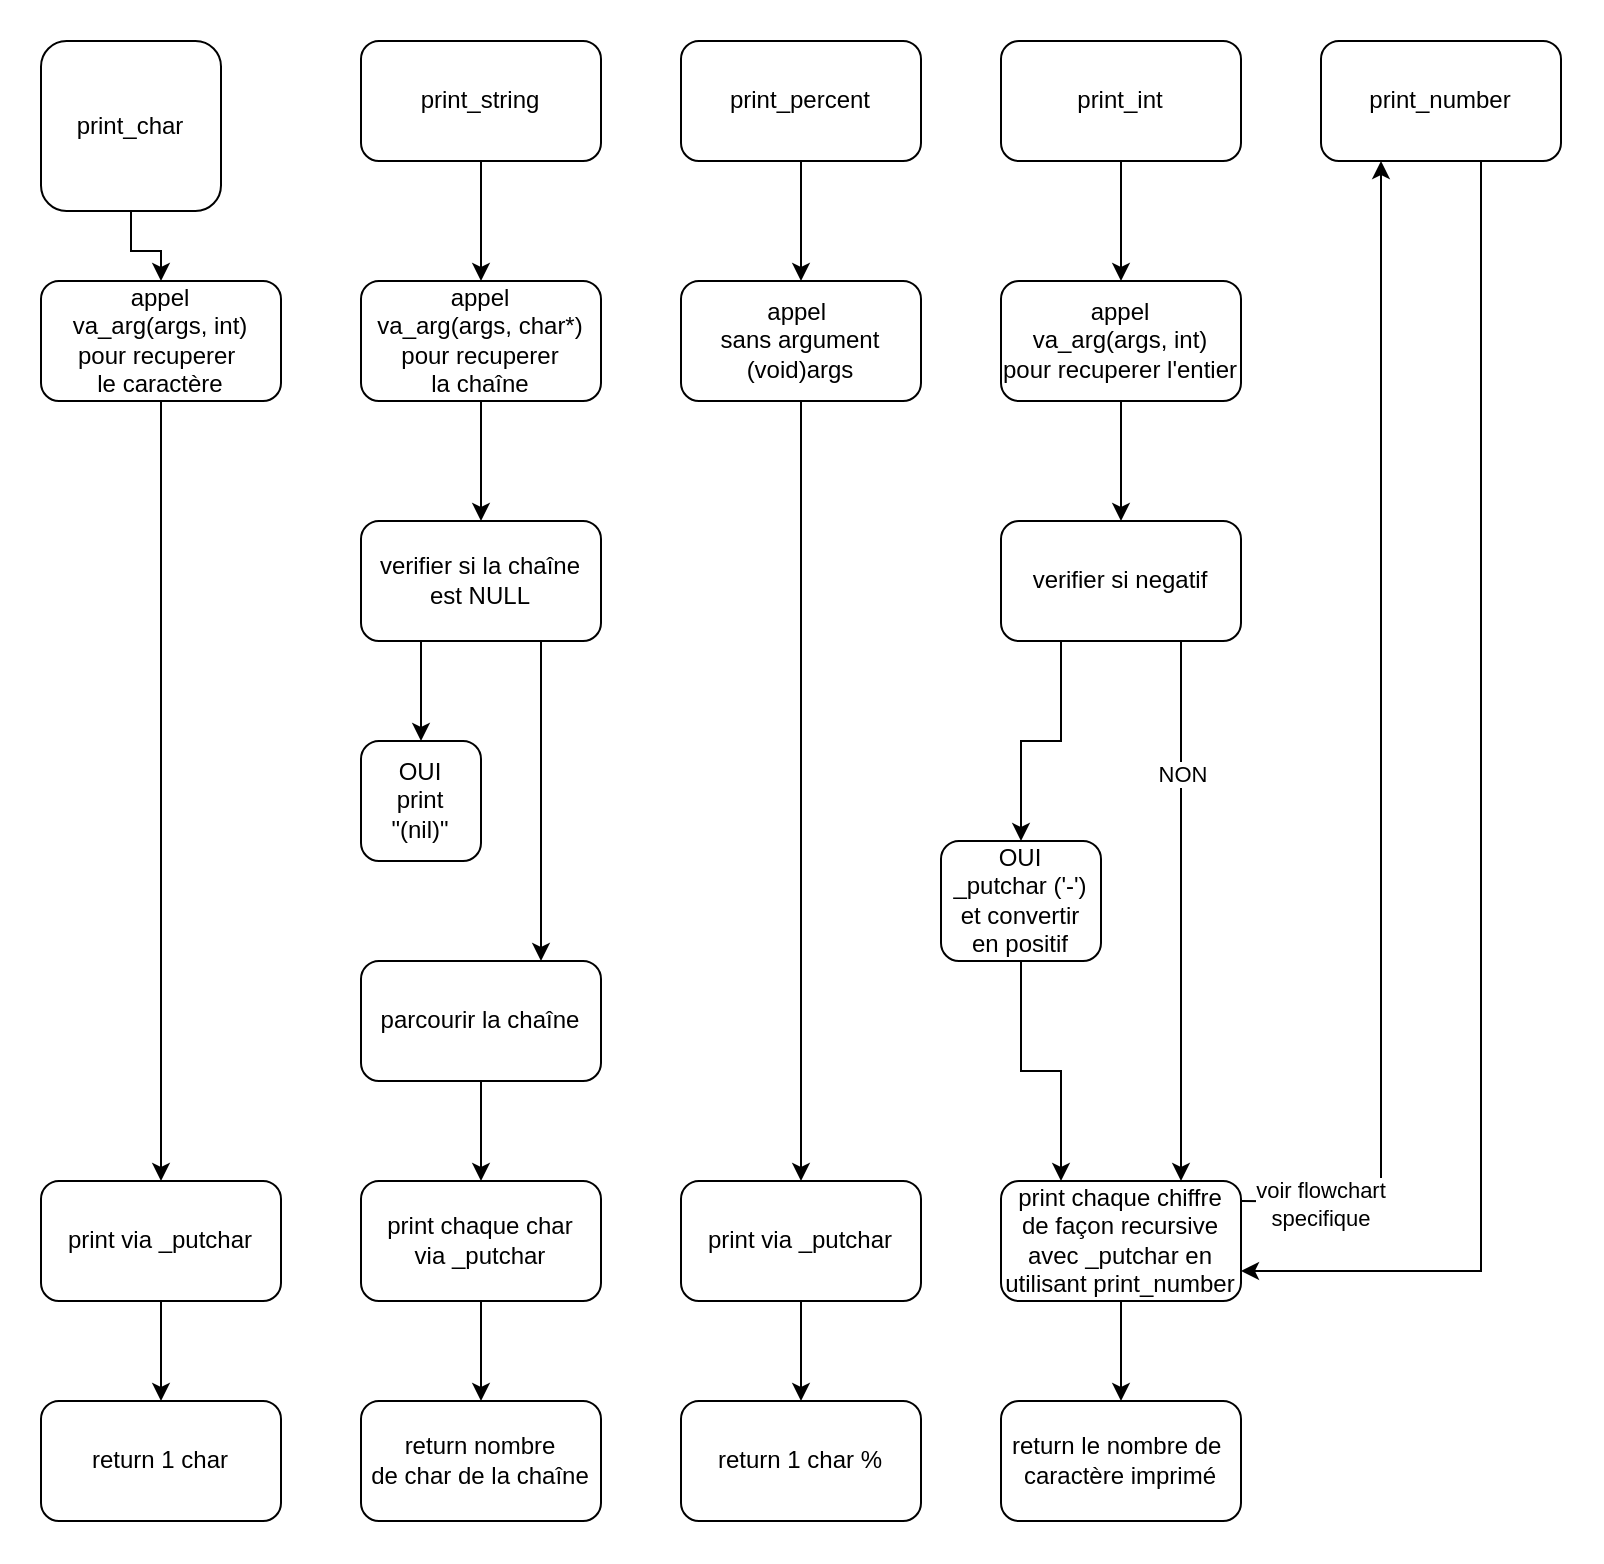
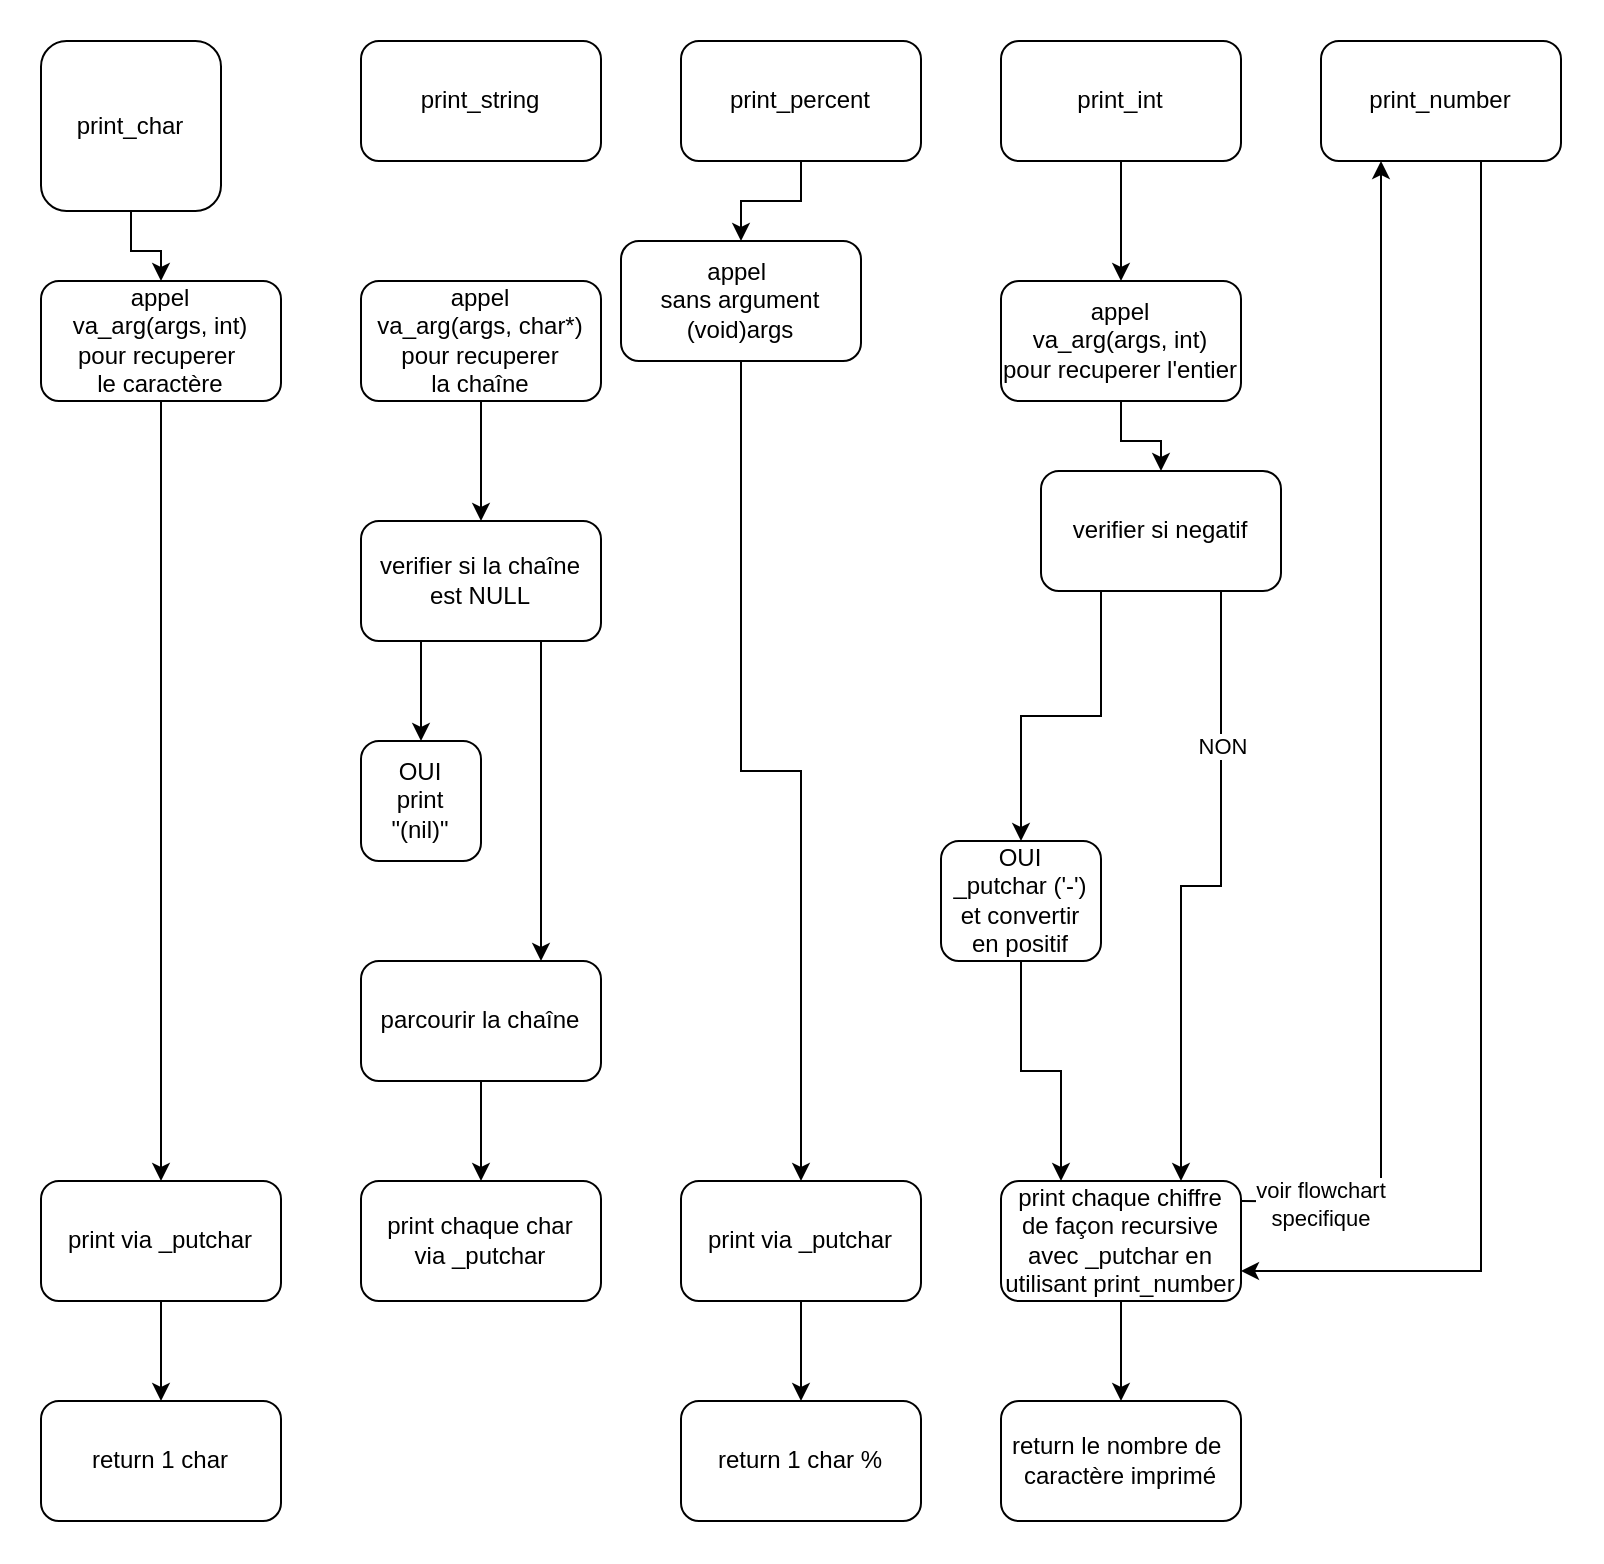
(481, 214) -> none
(801, 341) -> (741, 301)
(1121, 581) -> (1161, 531)
(481, 1344) -> none
(481, 1461) -> none
